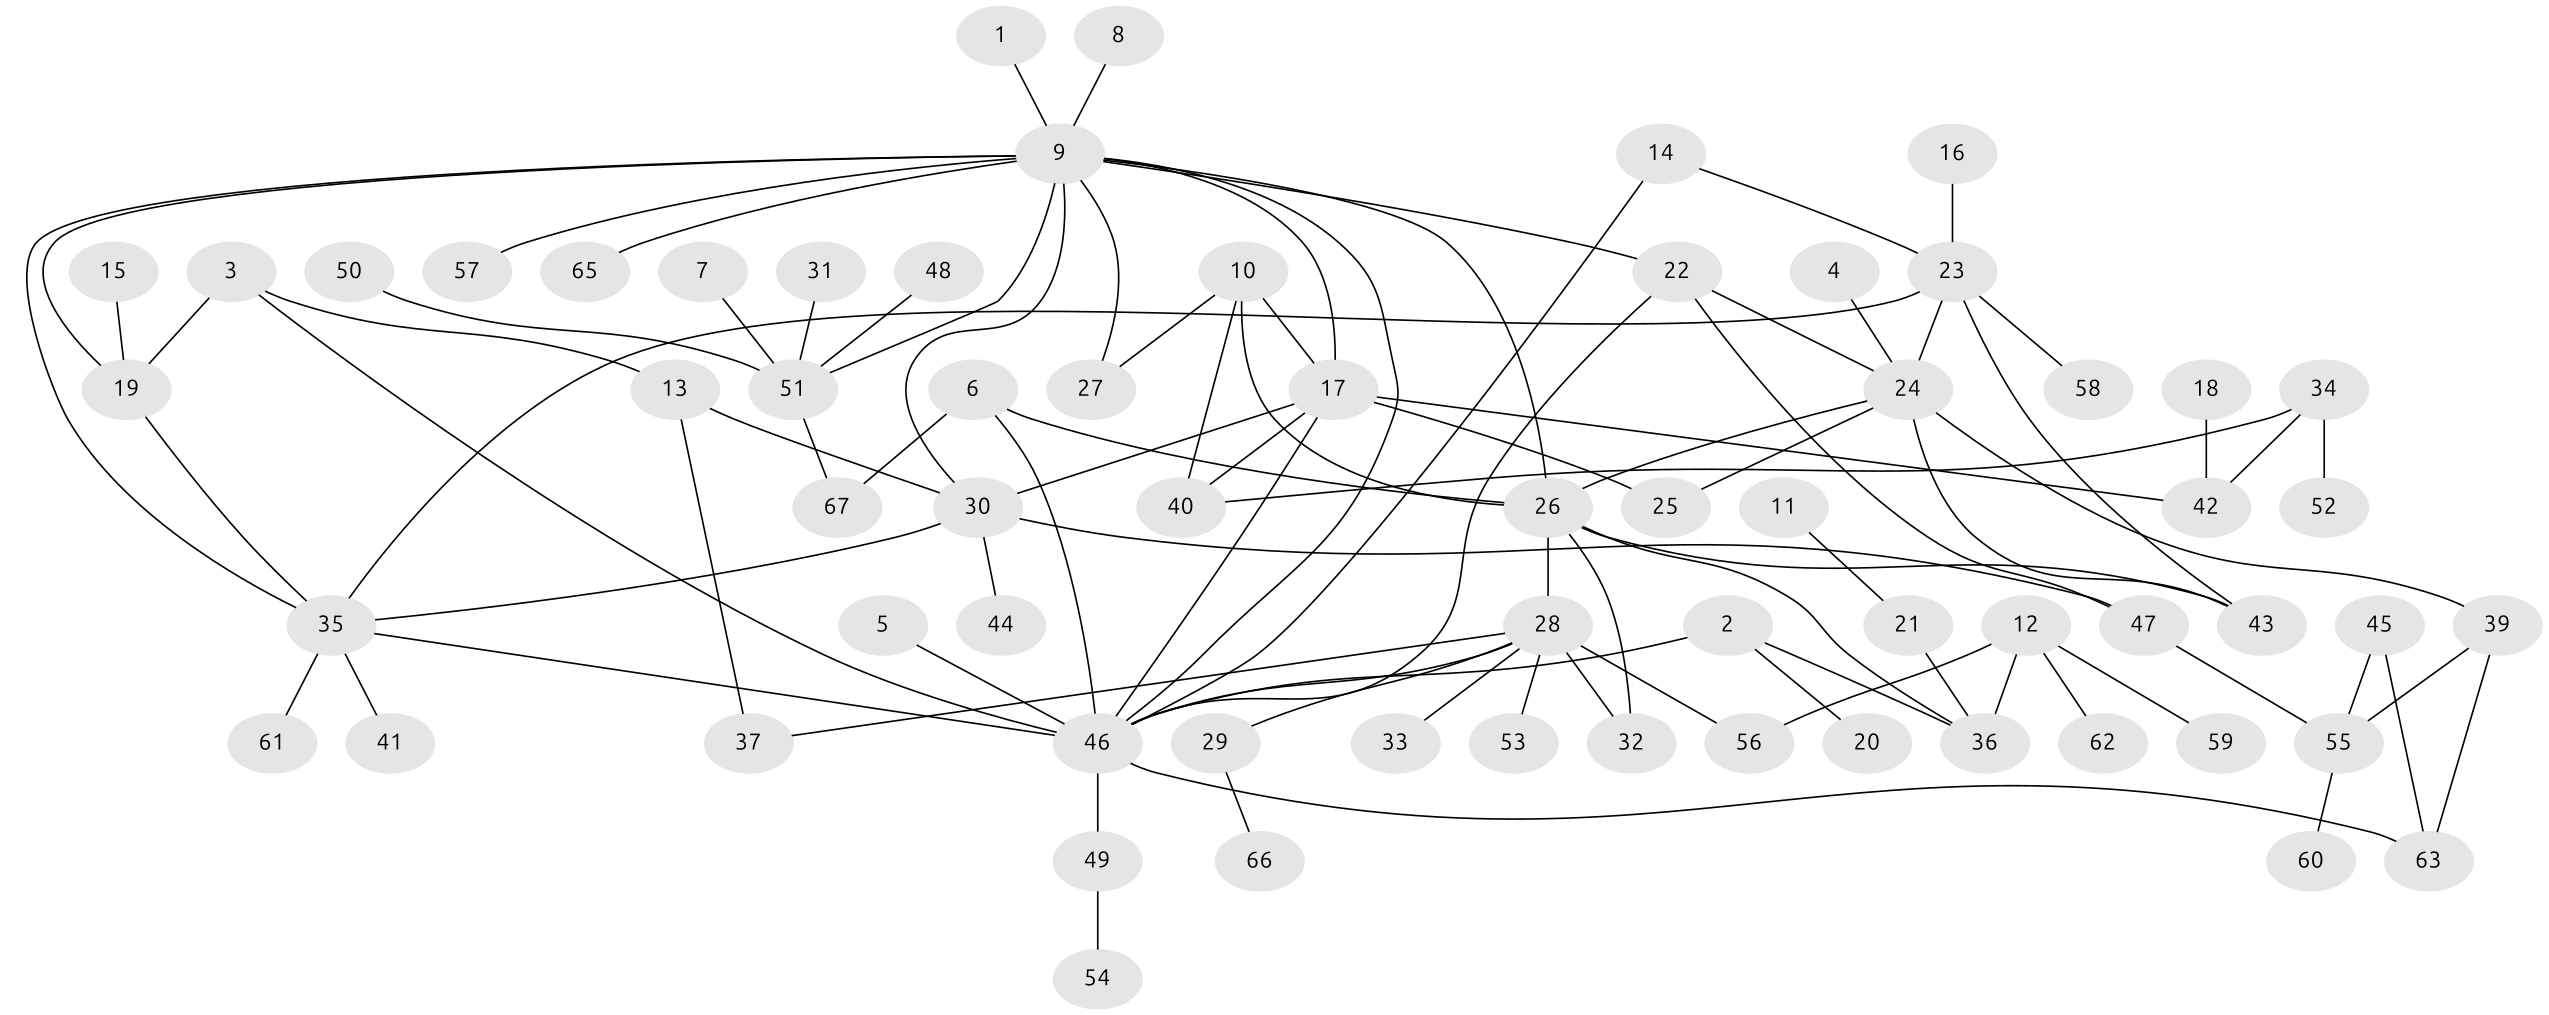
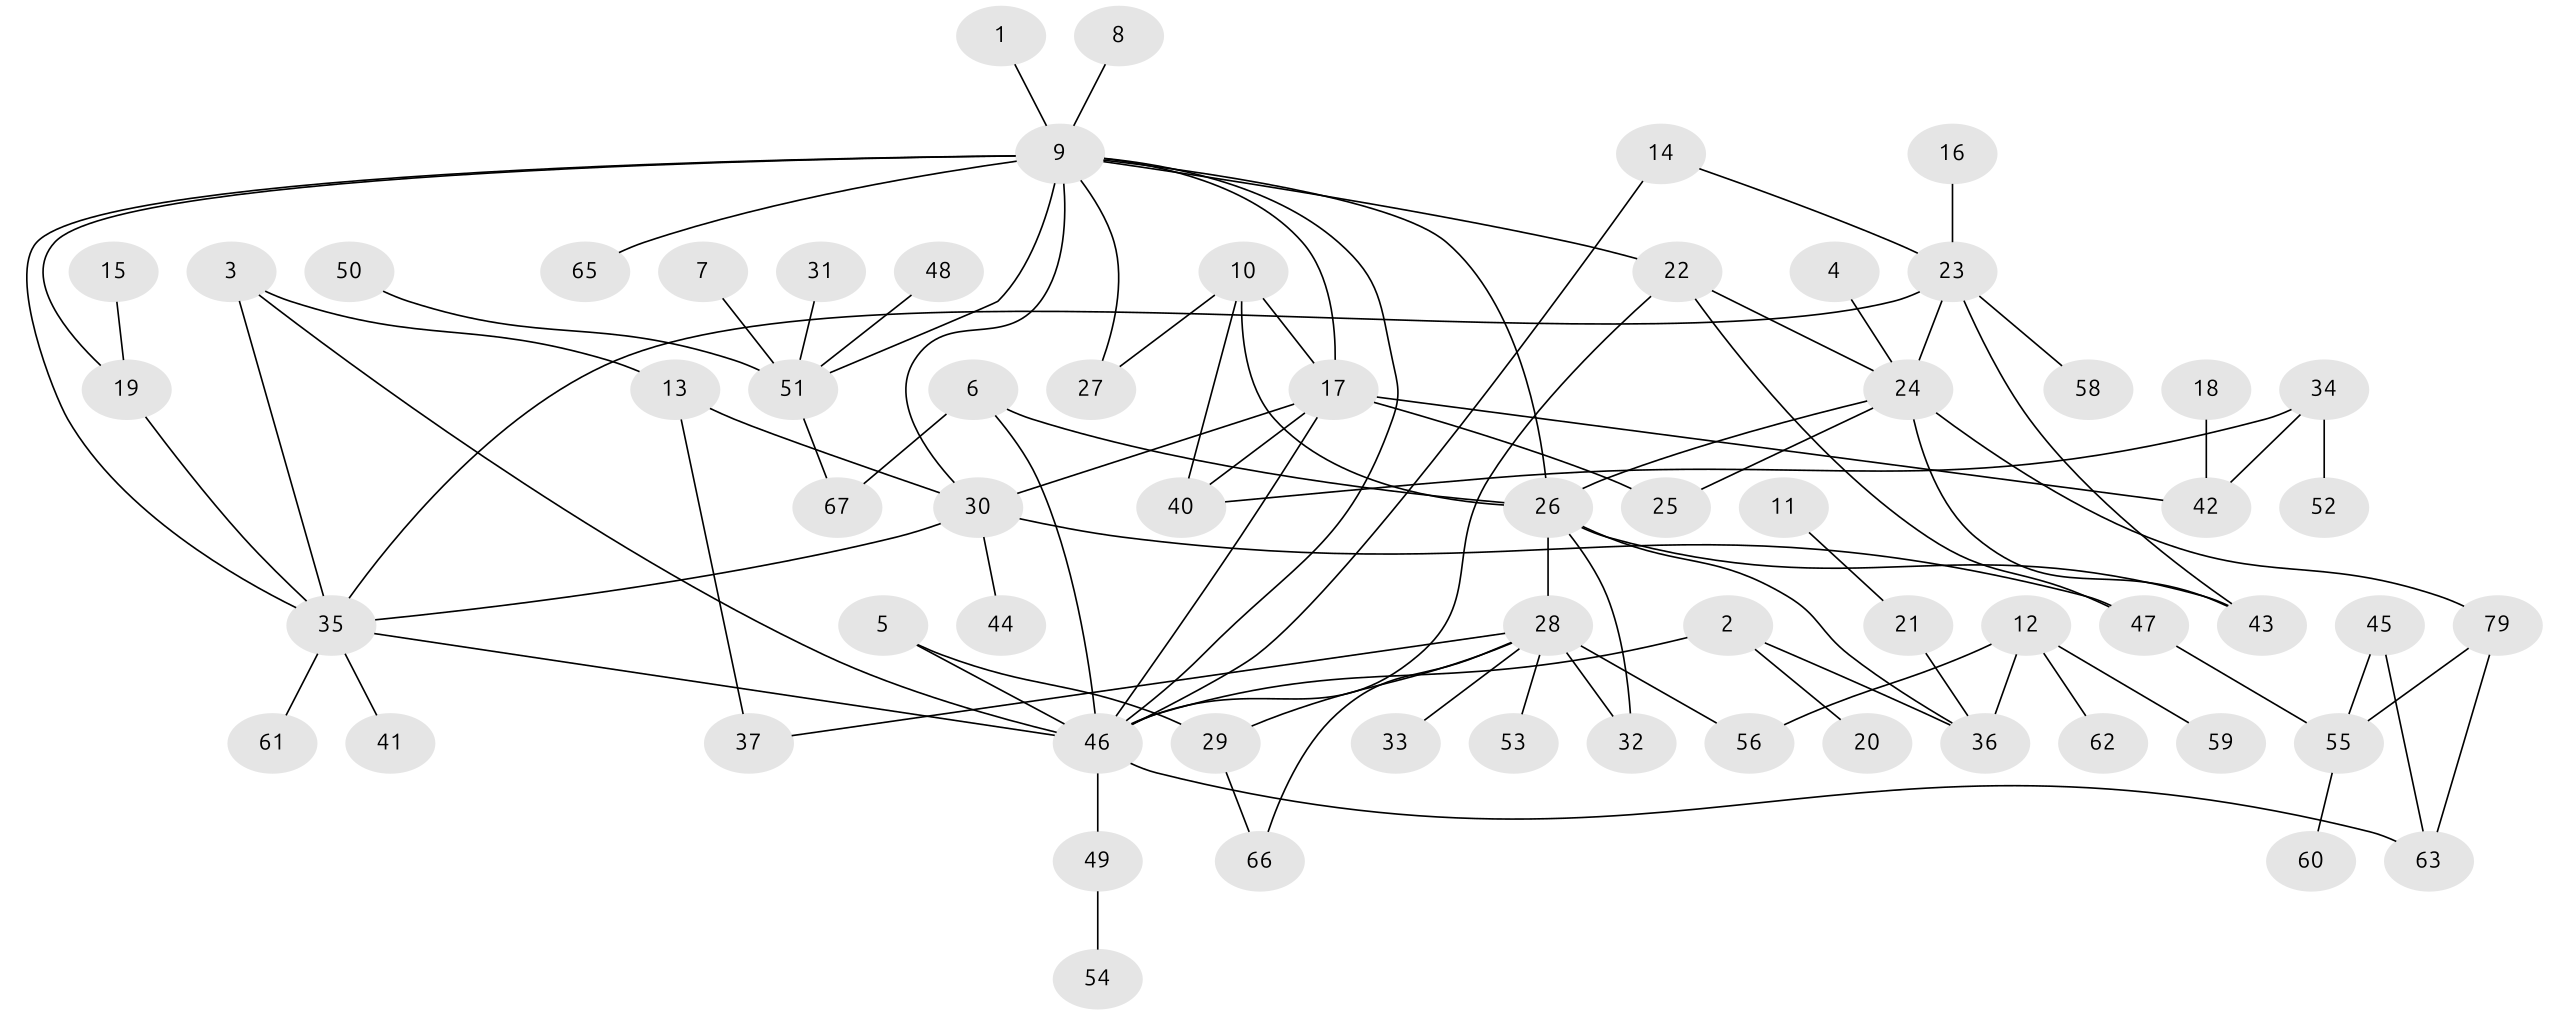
(467, 272) -> none
(179, 331) -> (281, 448)
(2498, 626) -> (2498, 626)
(1322, 683) -> (1344, 708)
none -> (1049, 684)
